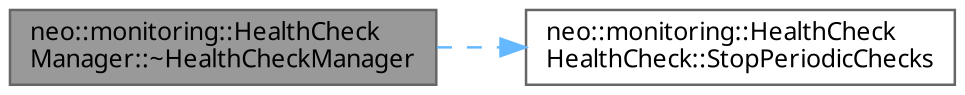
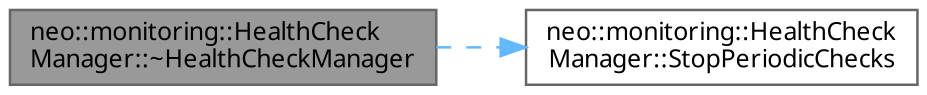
(740, 47) -> (722, 47)
